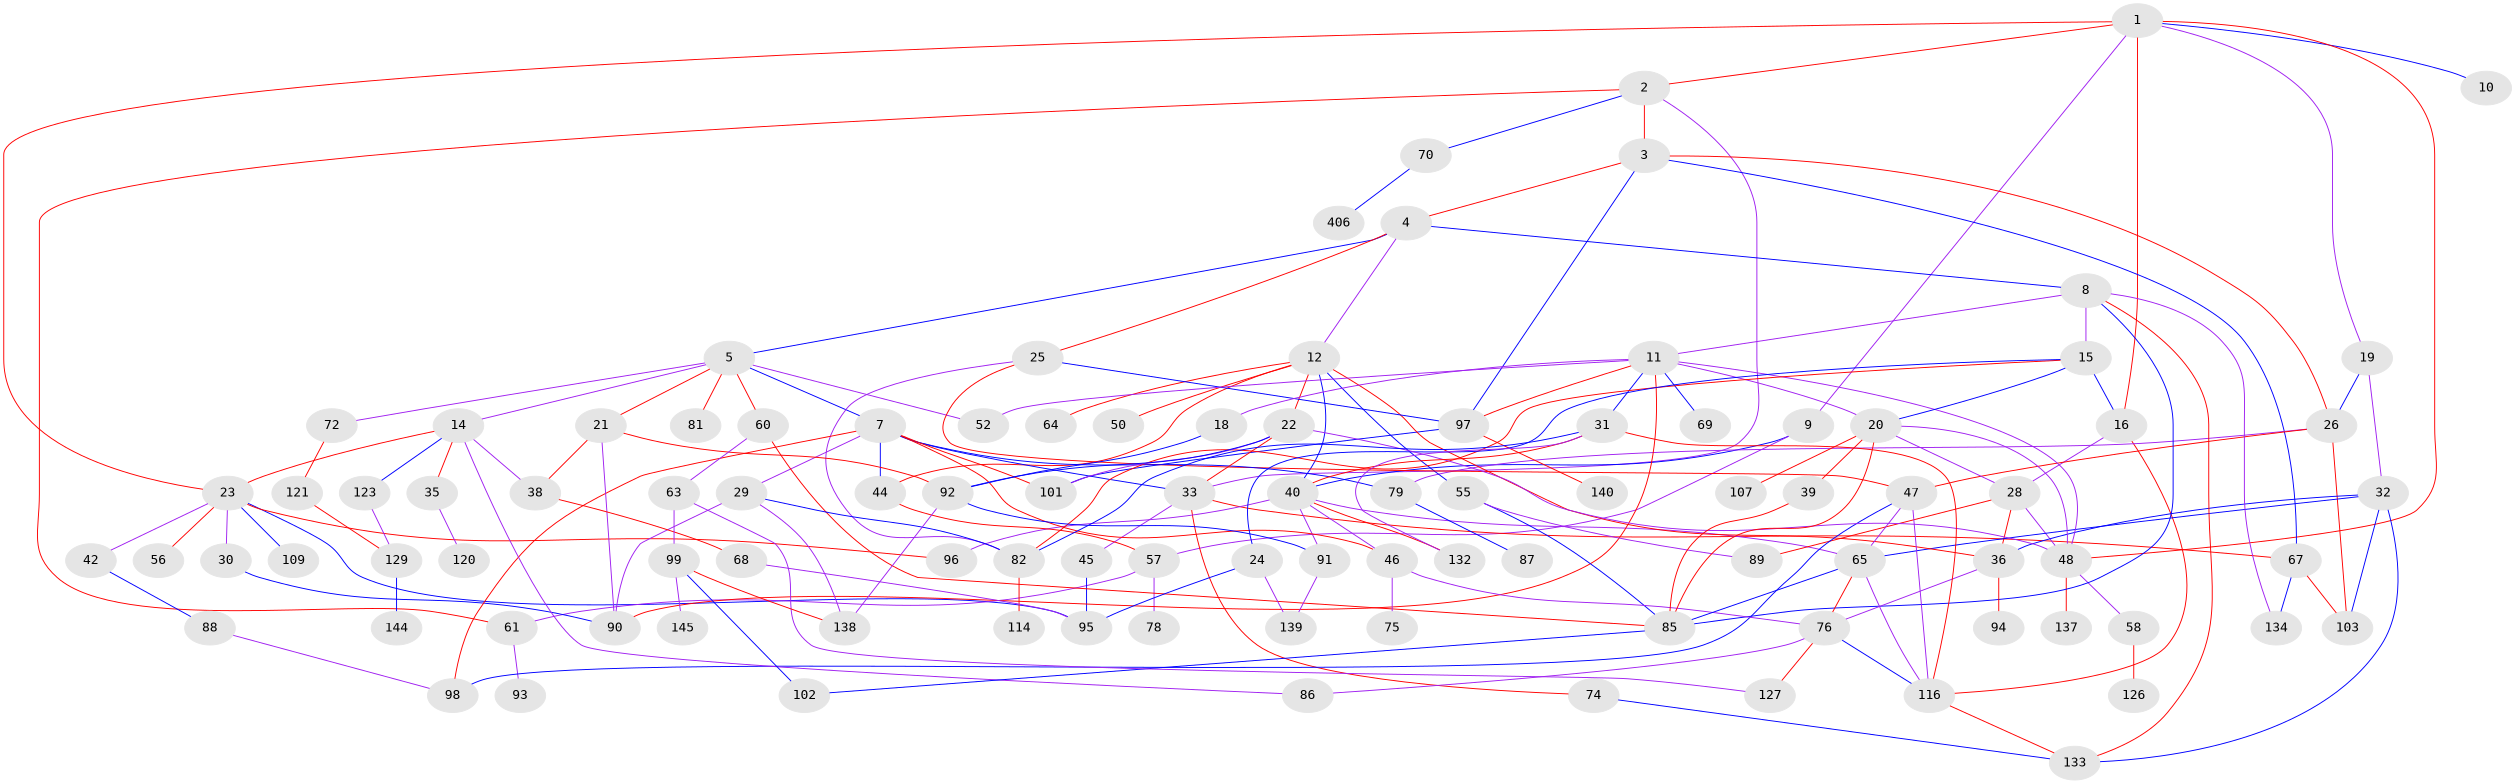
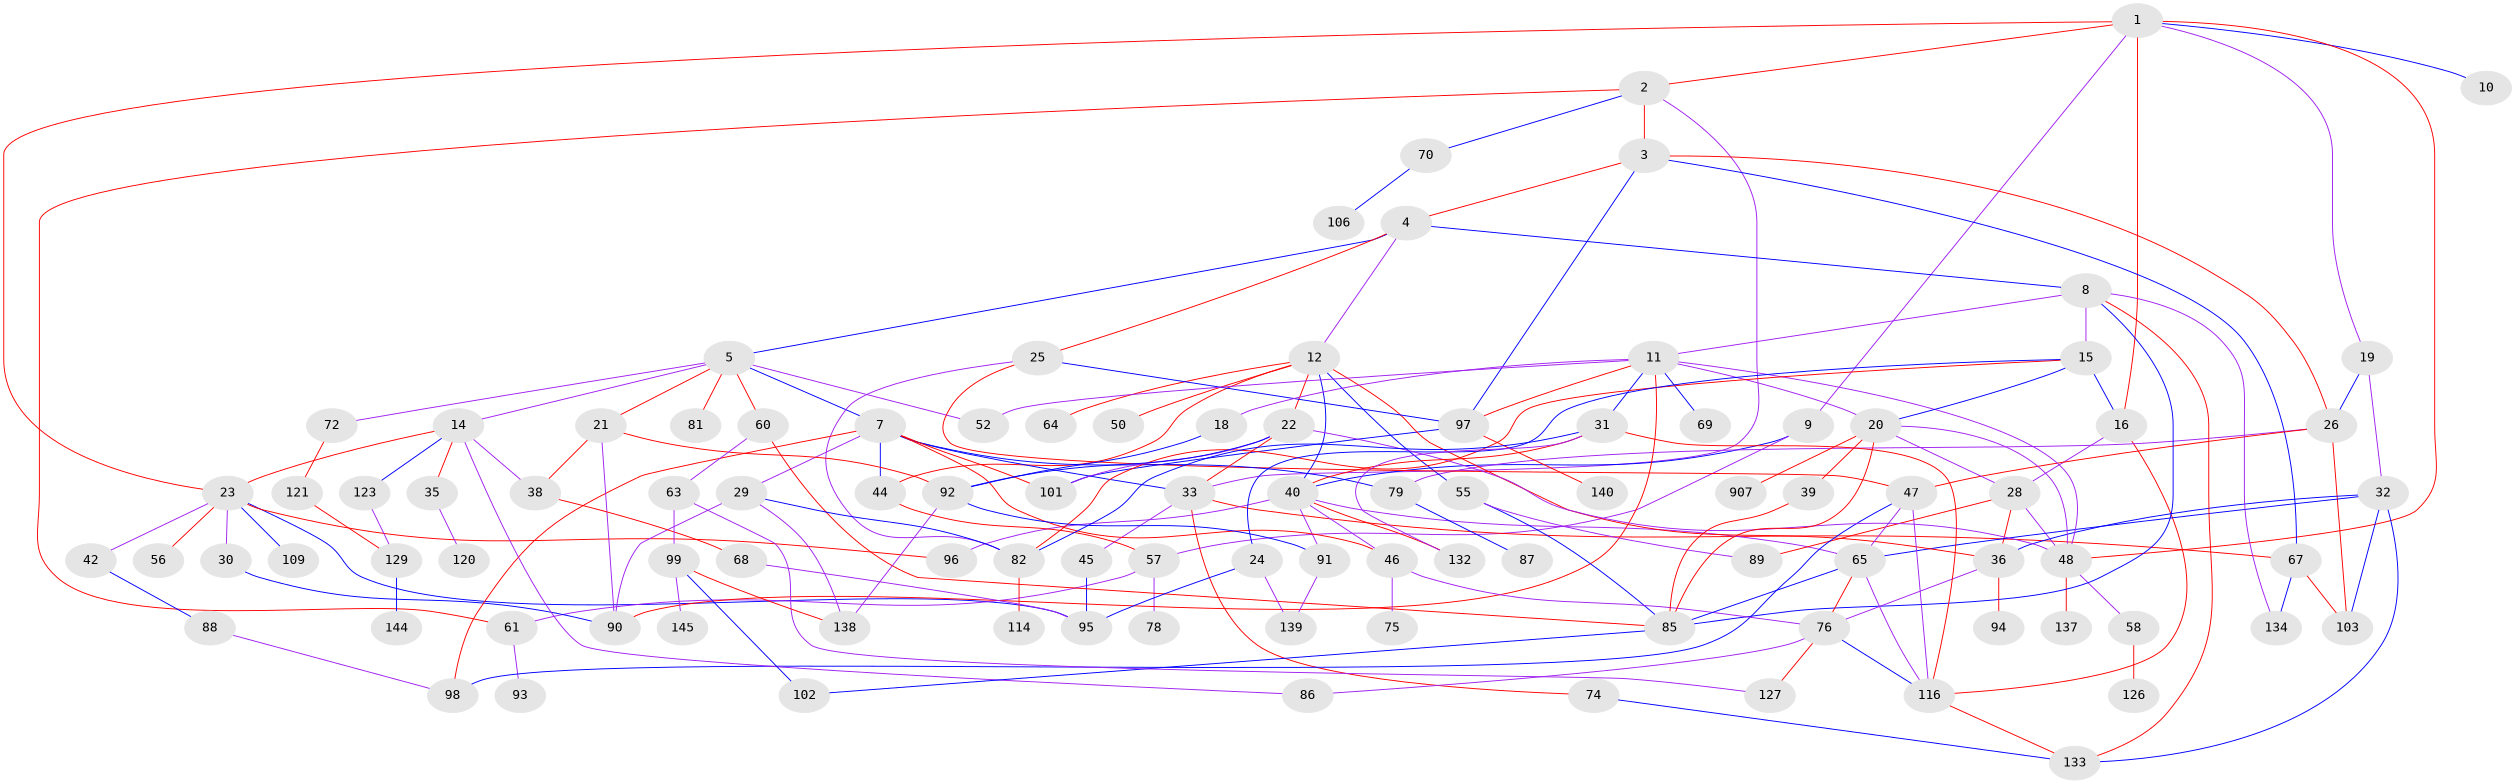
(1339, 223) -> (1339, 223)
(1741, 493) -> (1741, 493)
